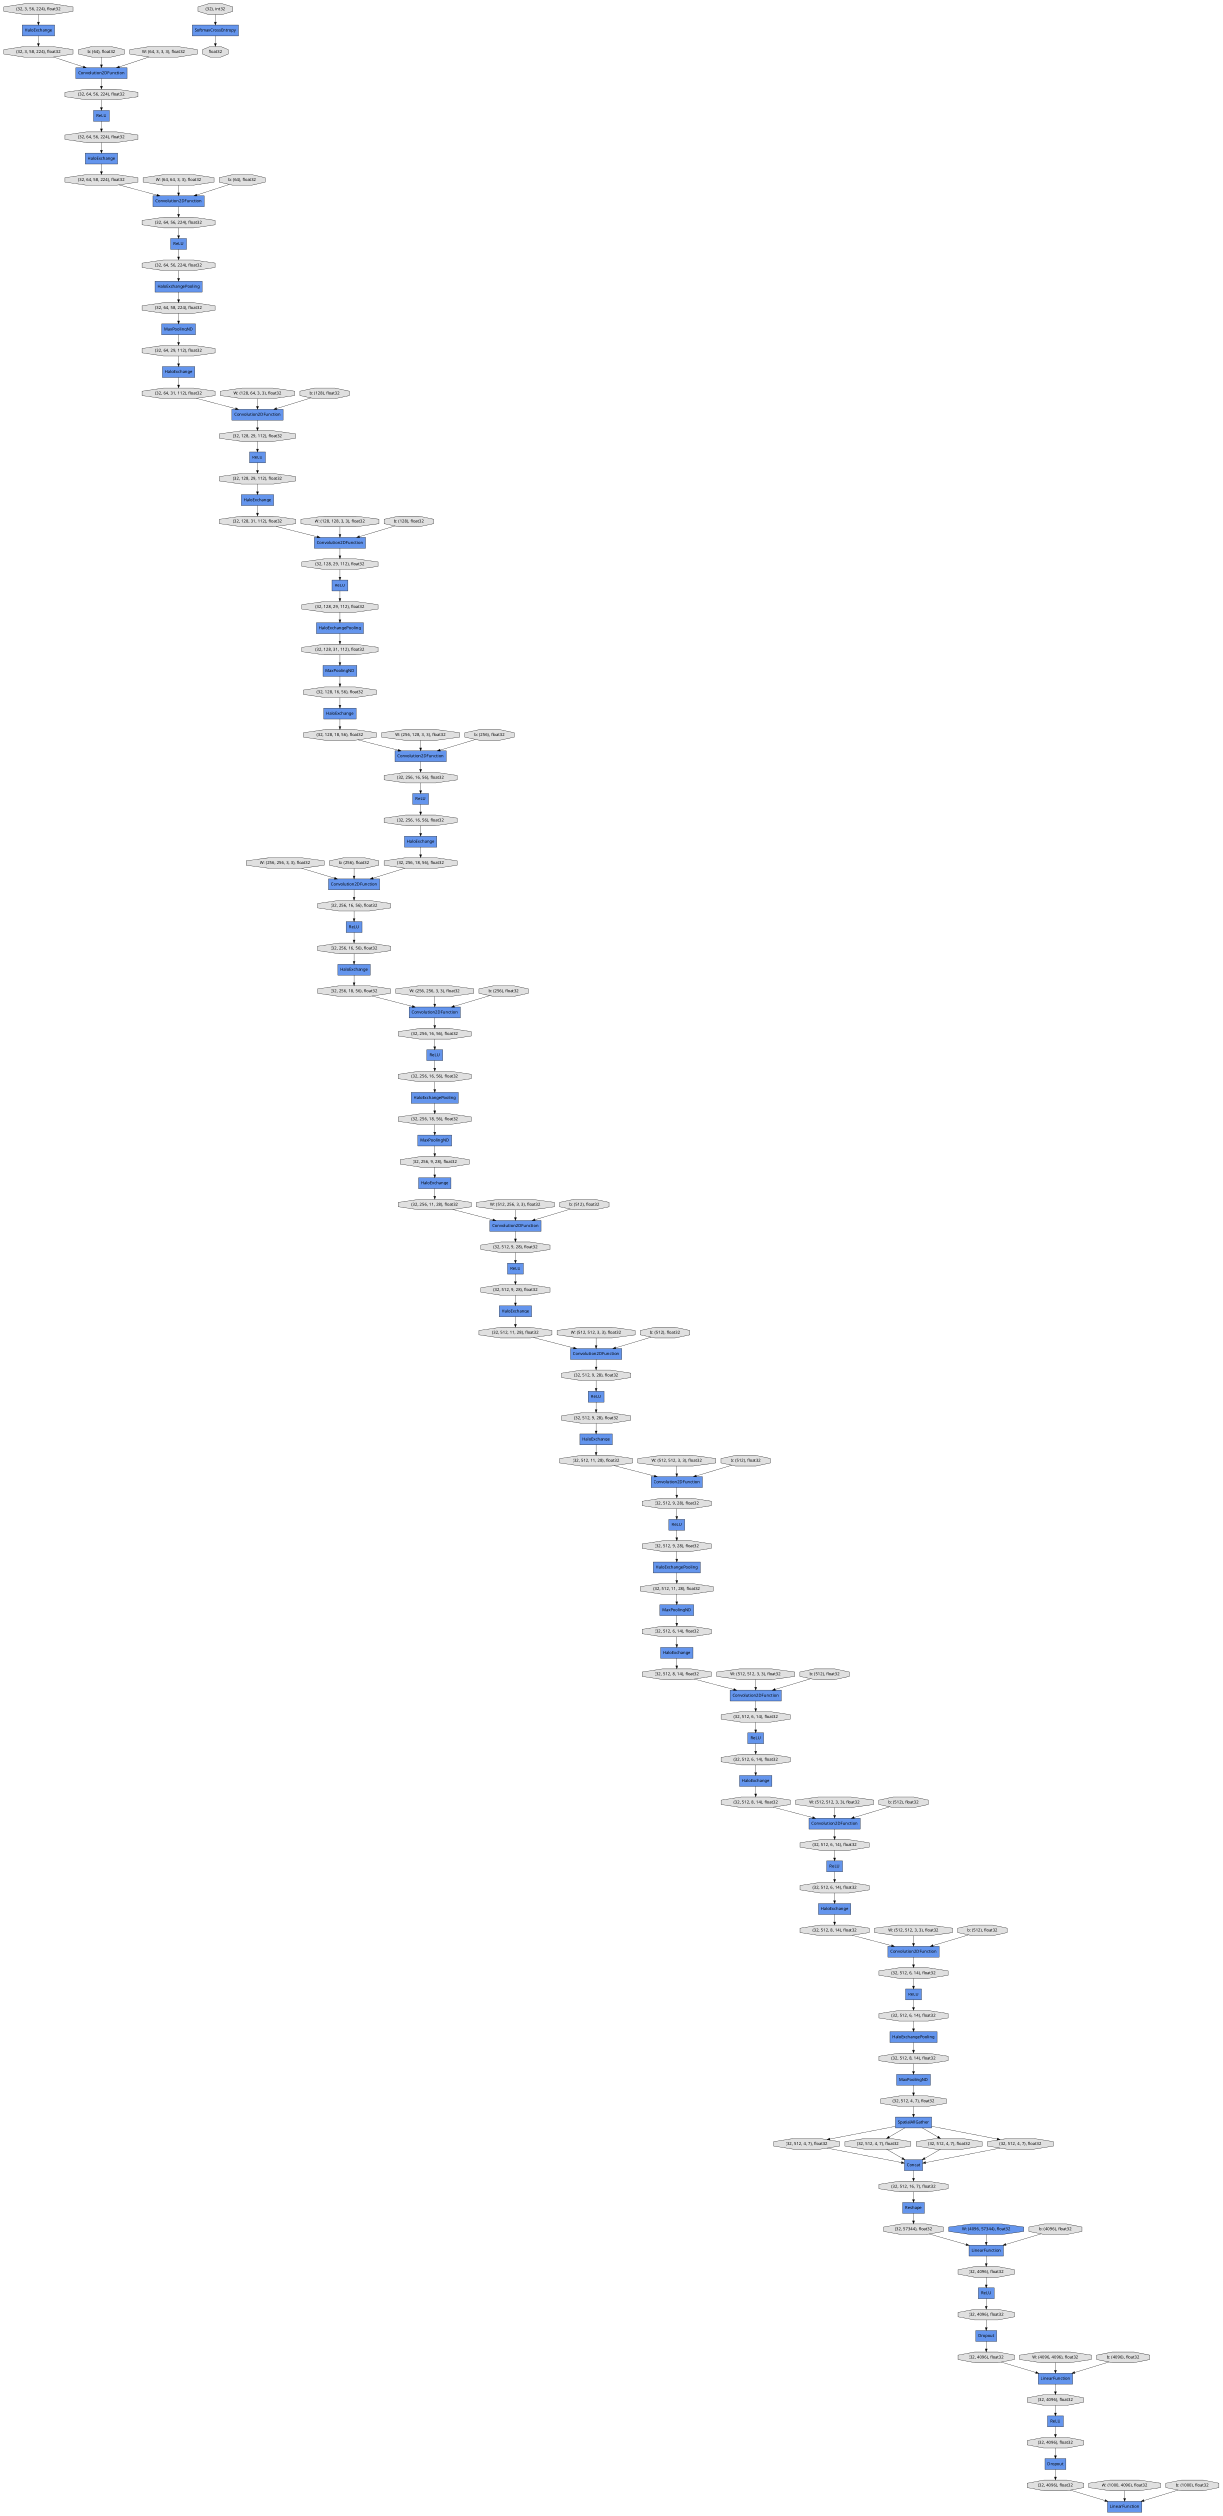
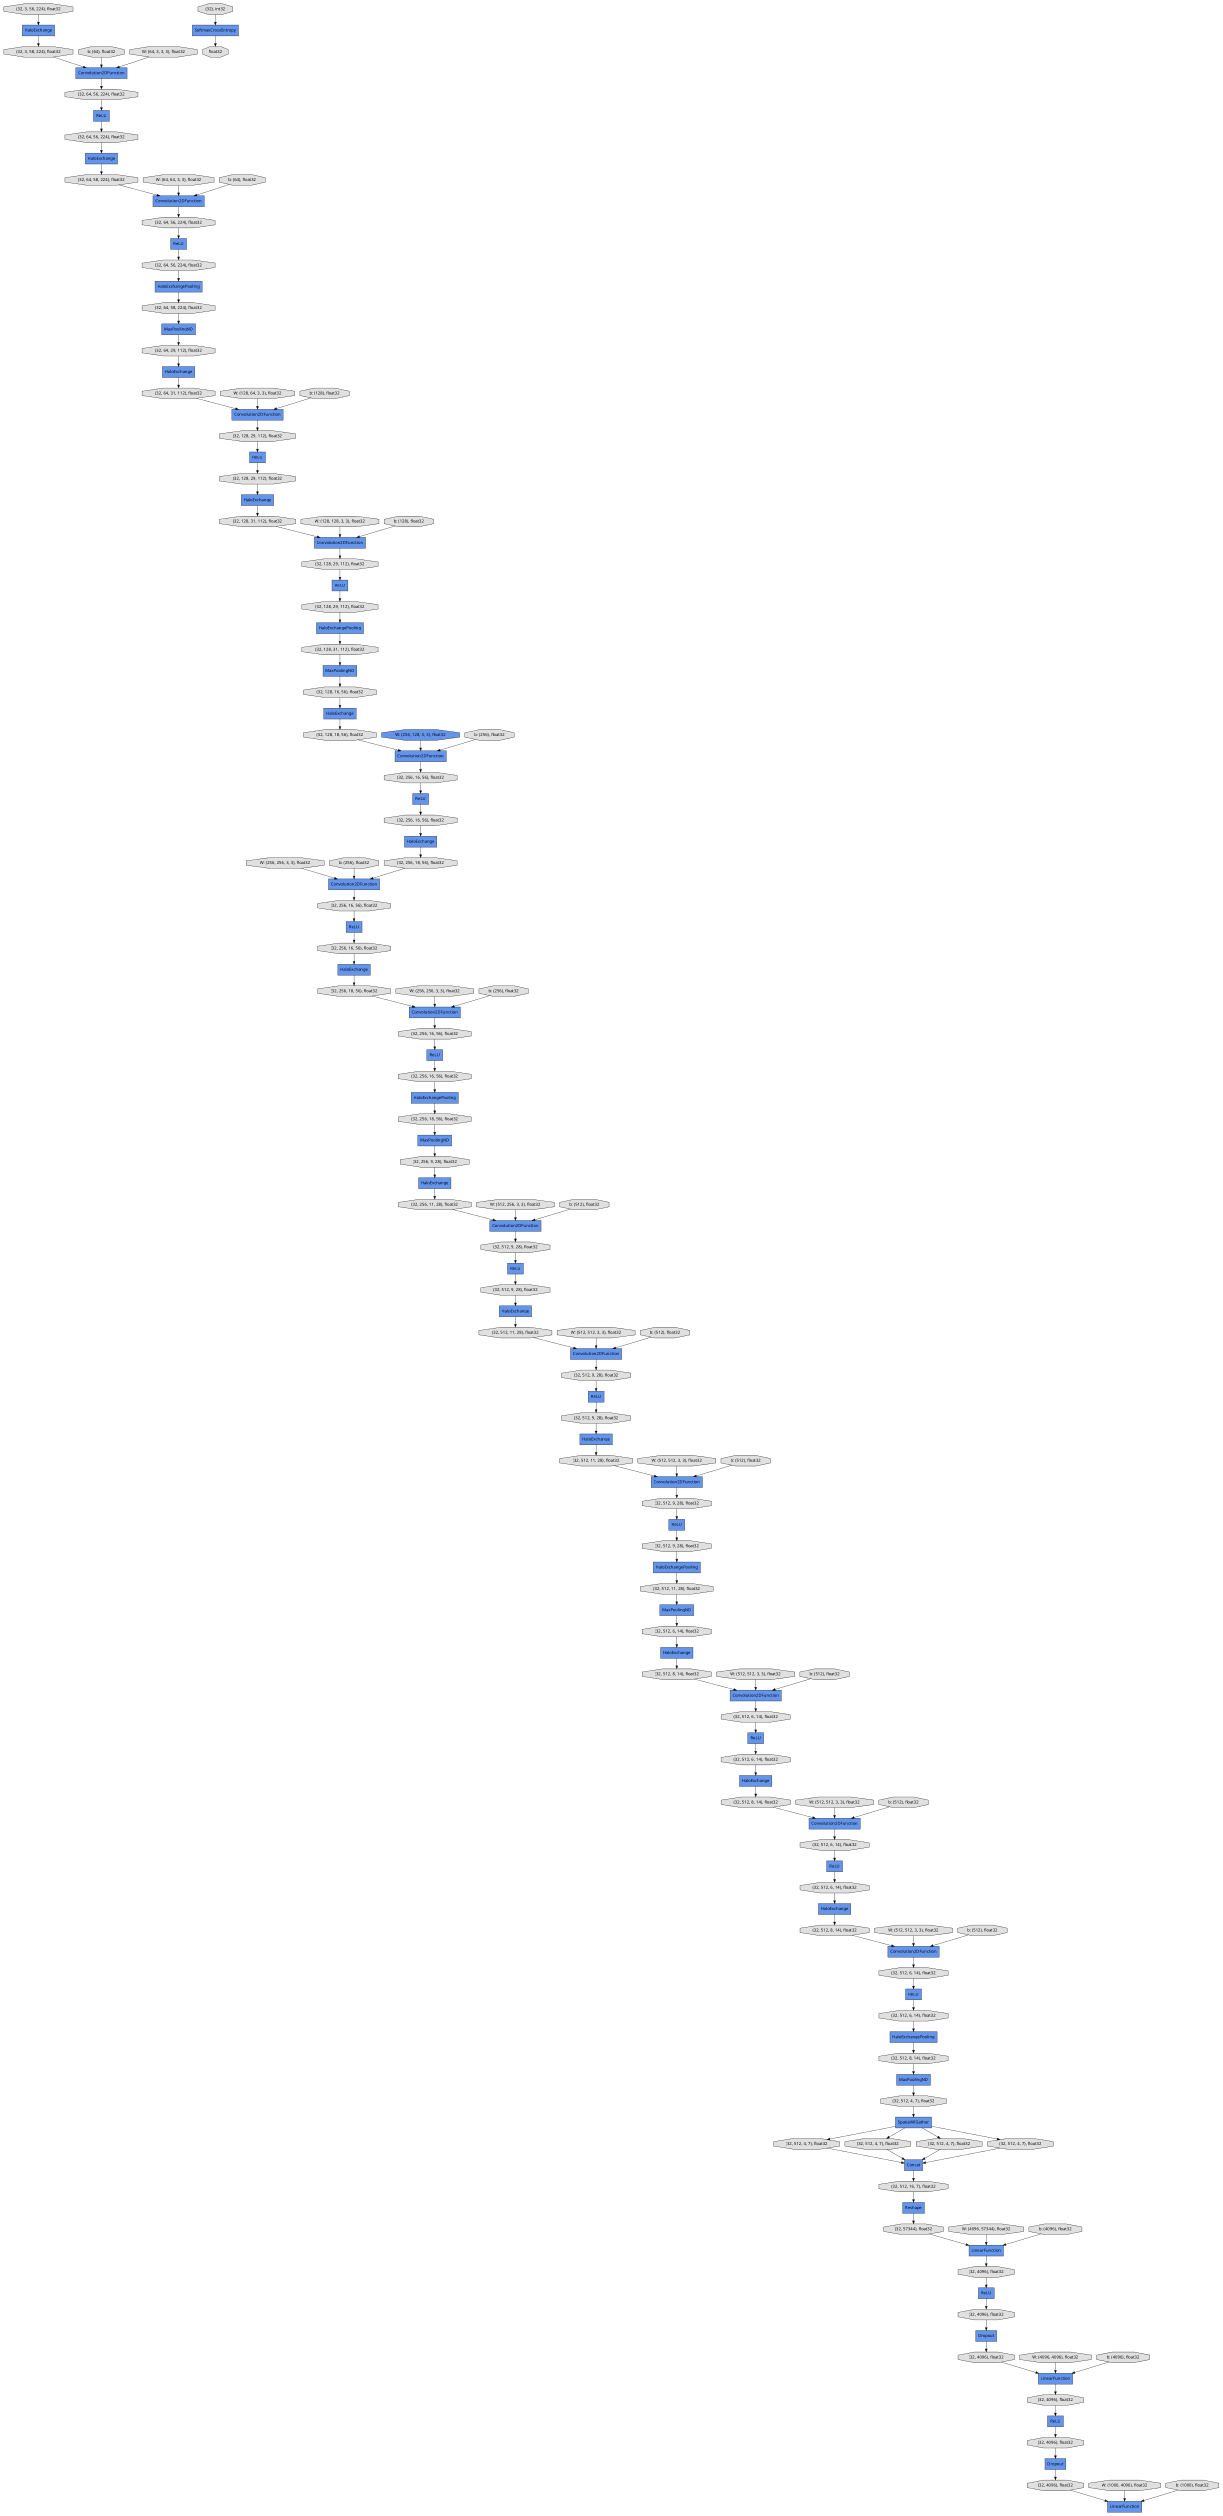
(421, 735) -> (421, 735)
(986, 2229) -> (986, 2229)
